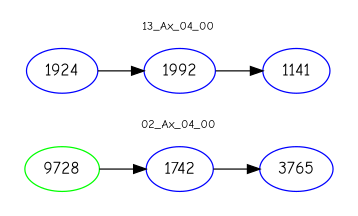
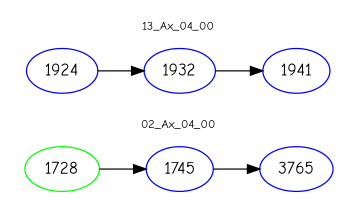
(180, 71) -> (180, 71)
(296, 71) -> (296, 71)
(62, 169) -> (62, 169)
(180, 169) -> (180, 169)
